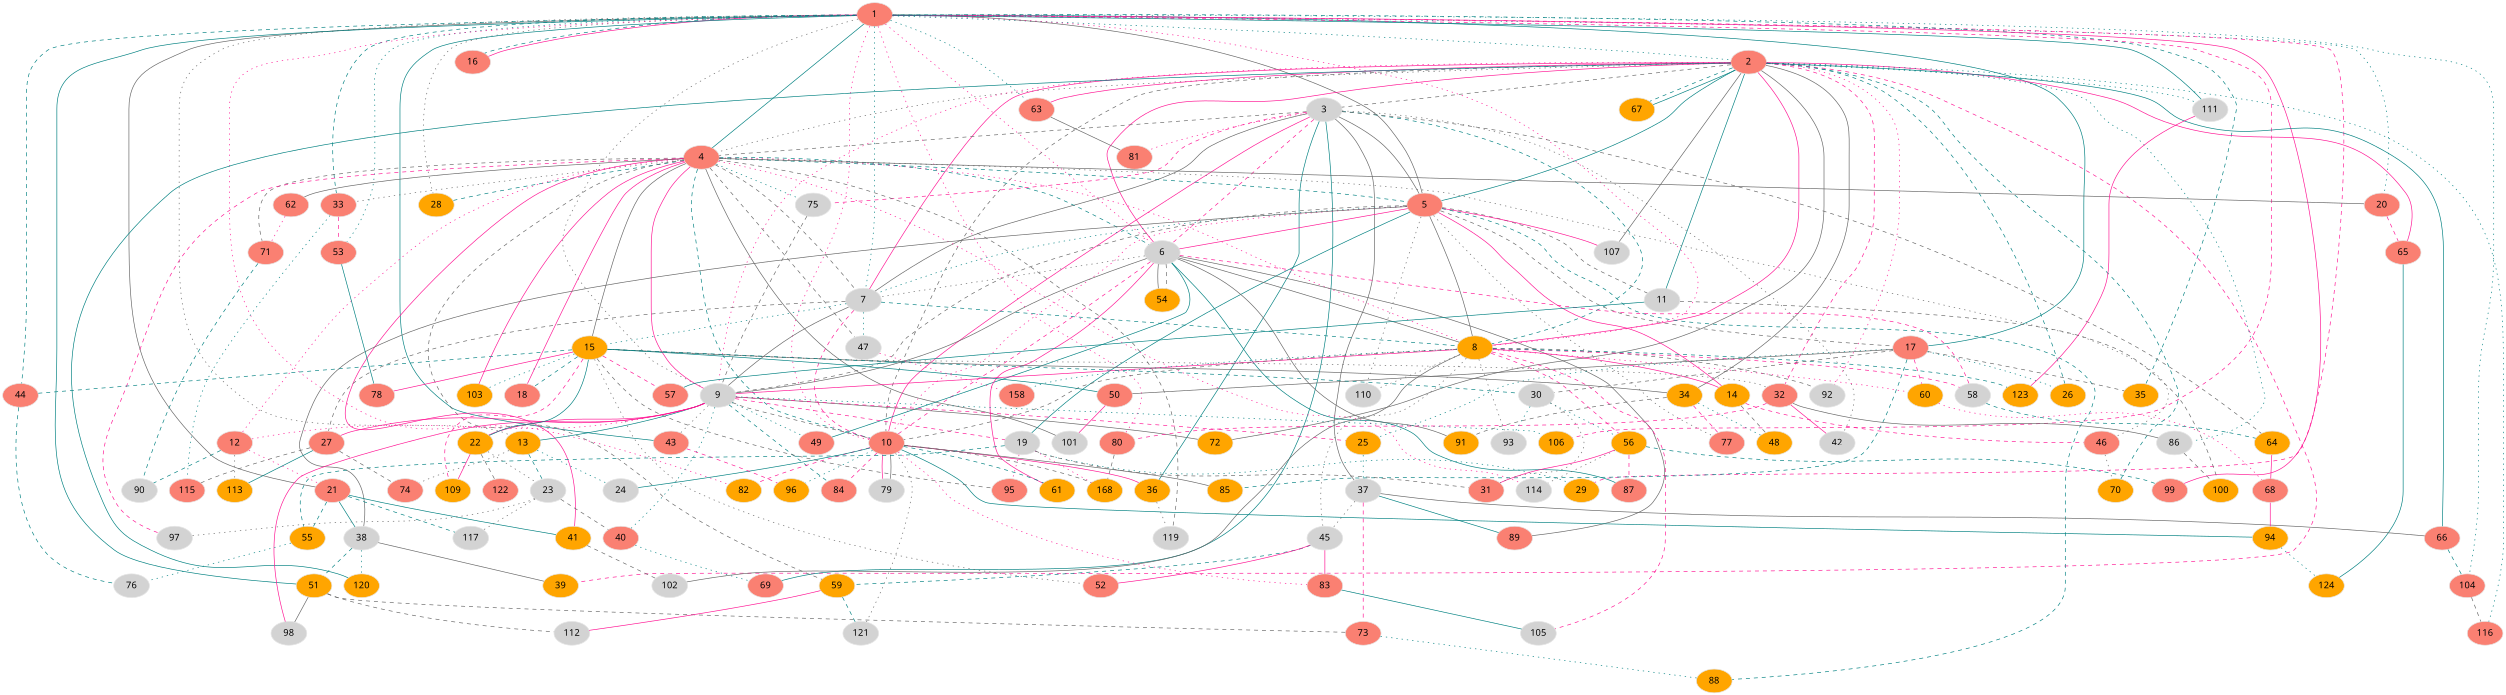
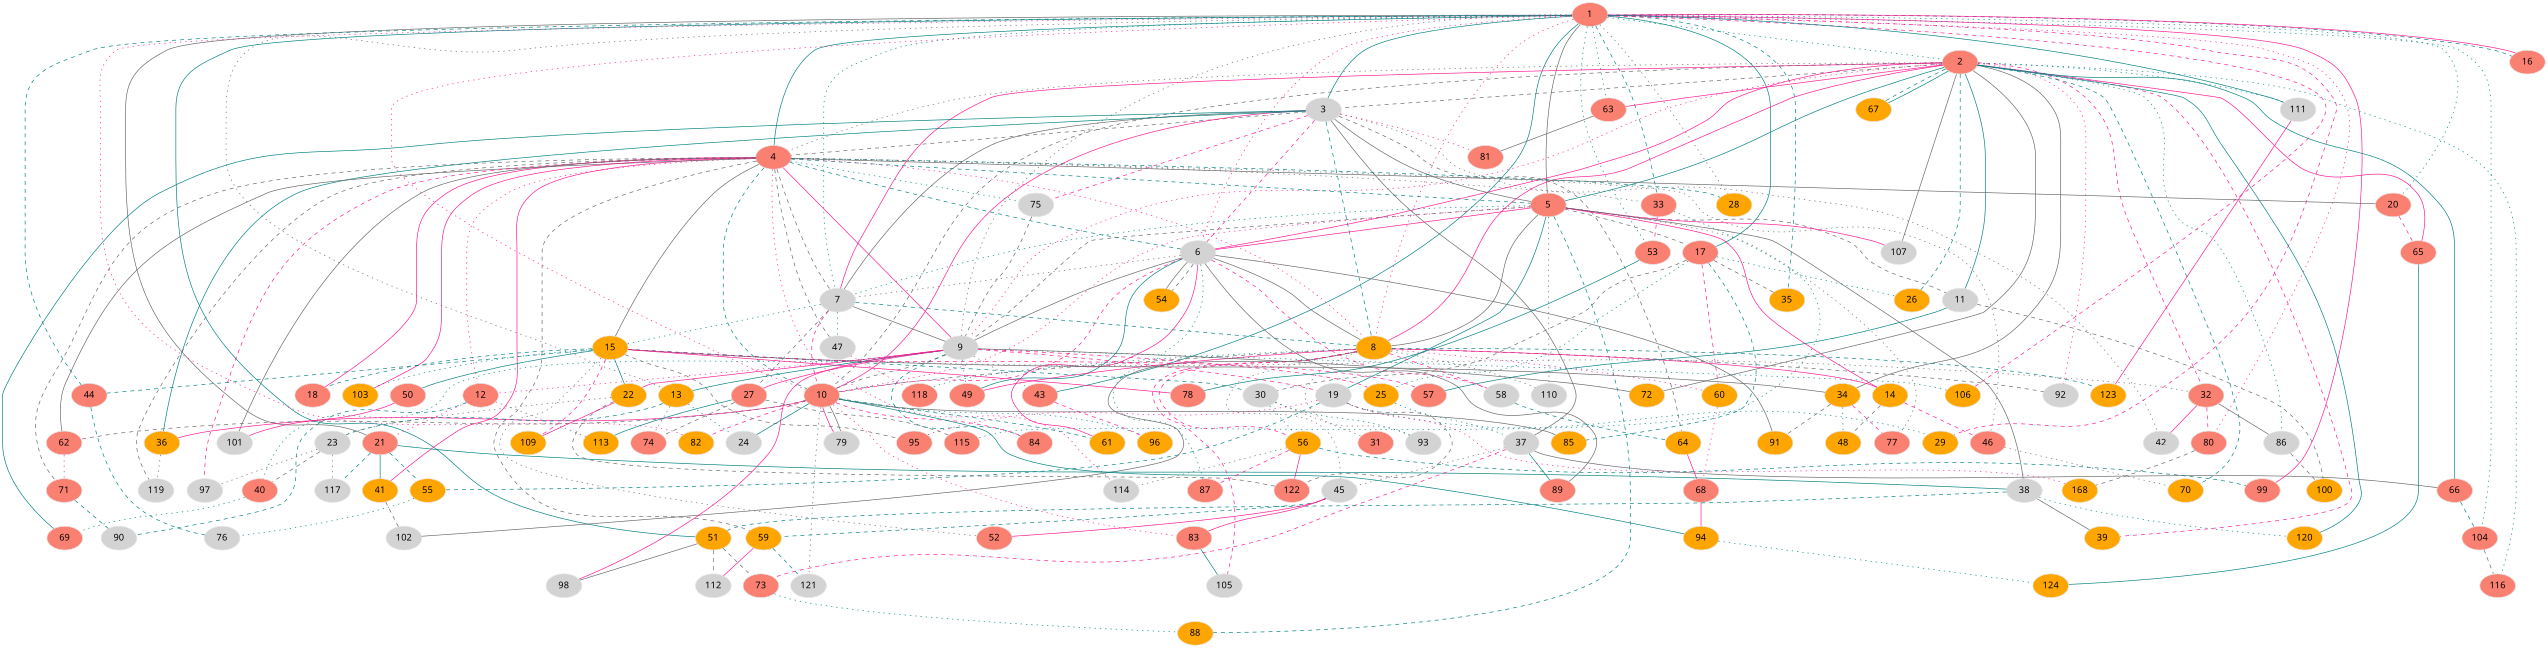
none -> (1403, 37)
(1060, 374) -> (1104, 371)
(1475, 374) -> none
(1017, 395) -> (920, 395)
(1417, 436) -> (1114, 400)
(1031, 465) -> (444, 423)
(1557, 466) -> (1297, 467)
(1262, 475) -> (1446, 456)
